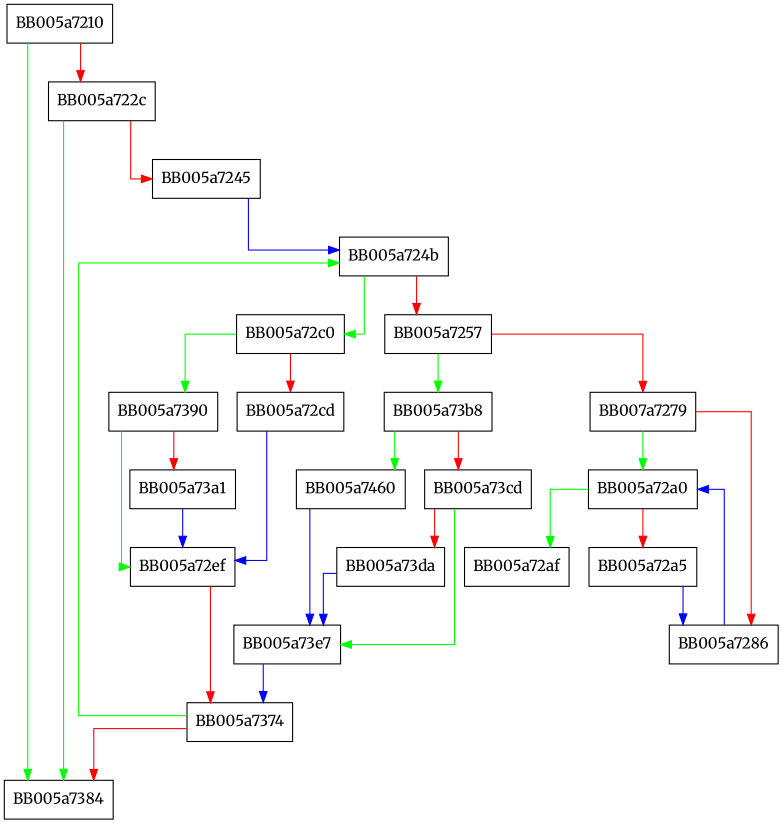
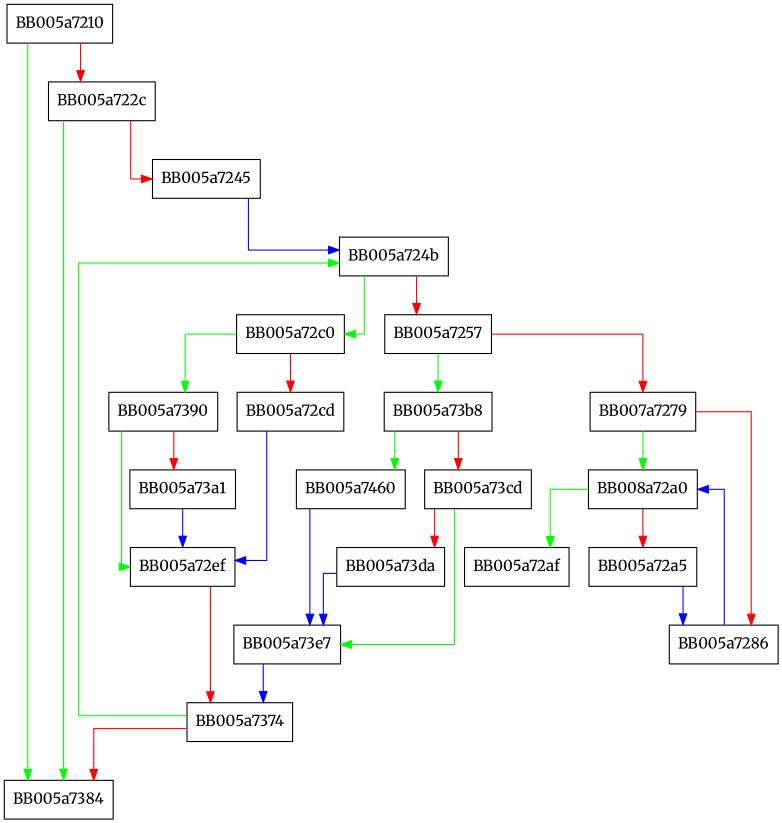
(643, 489) -> (643, 489)
